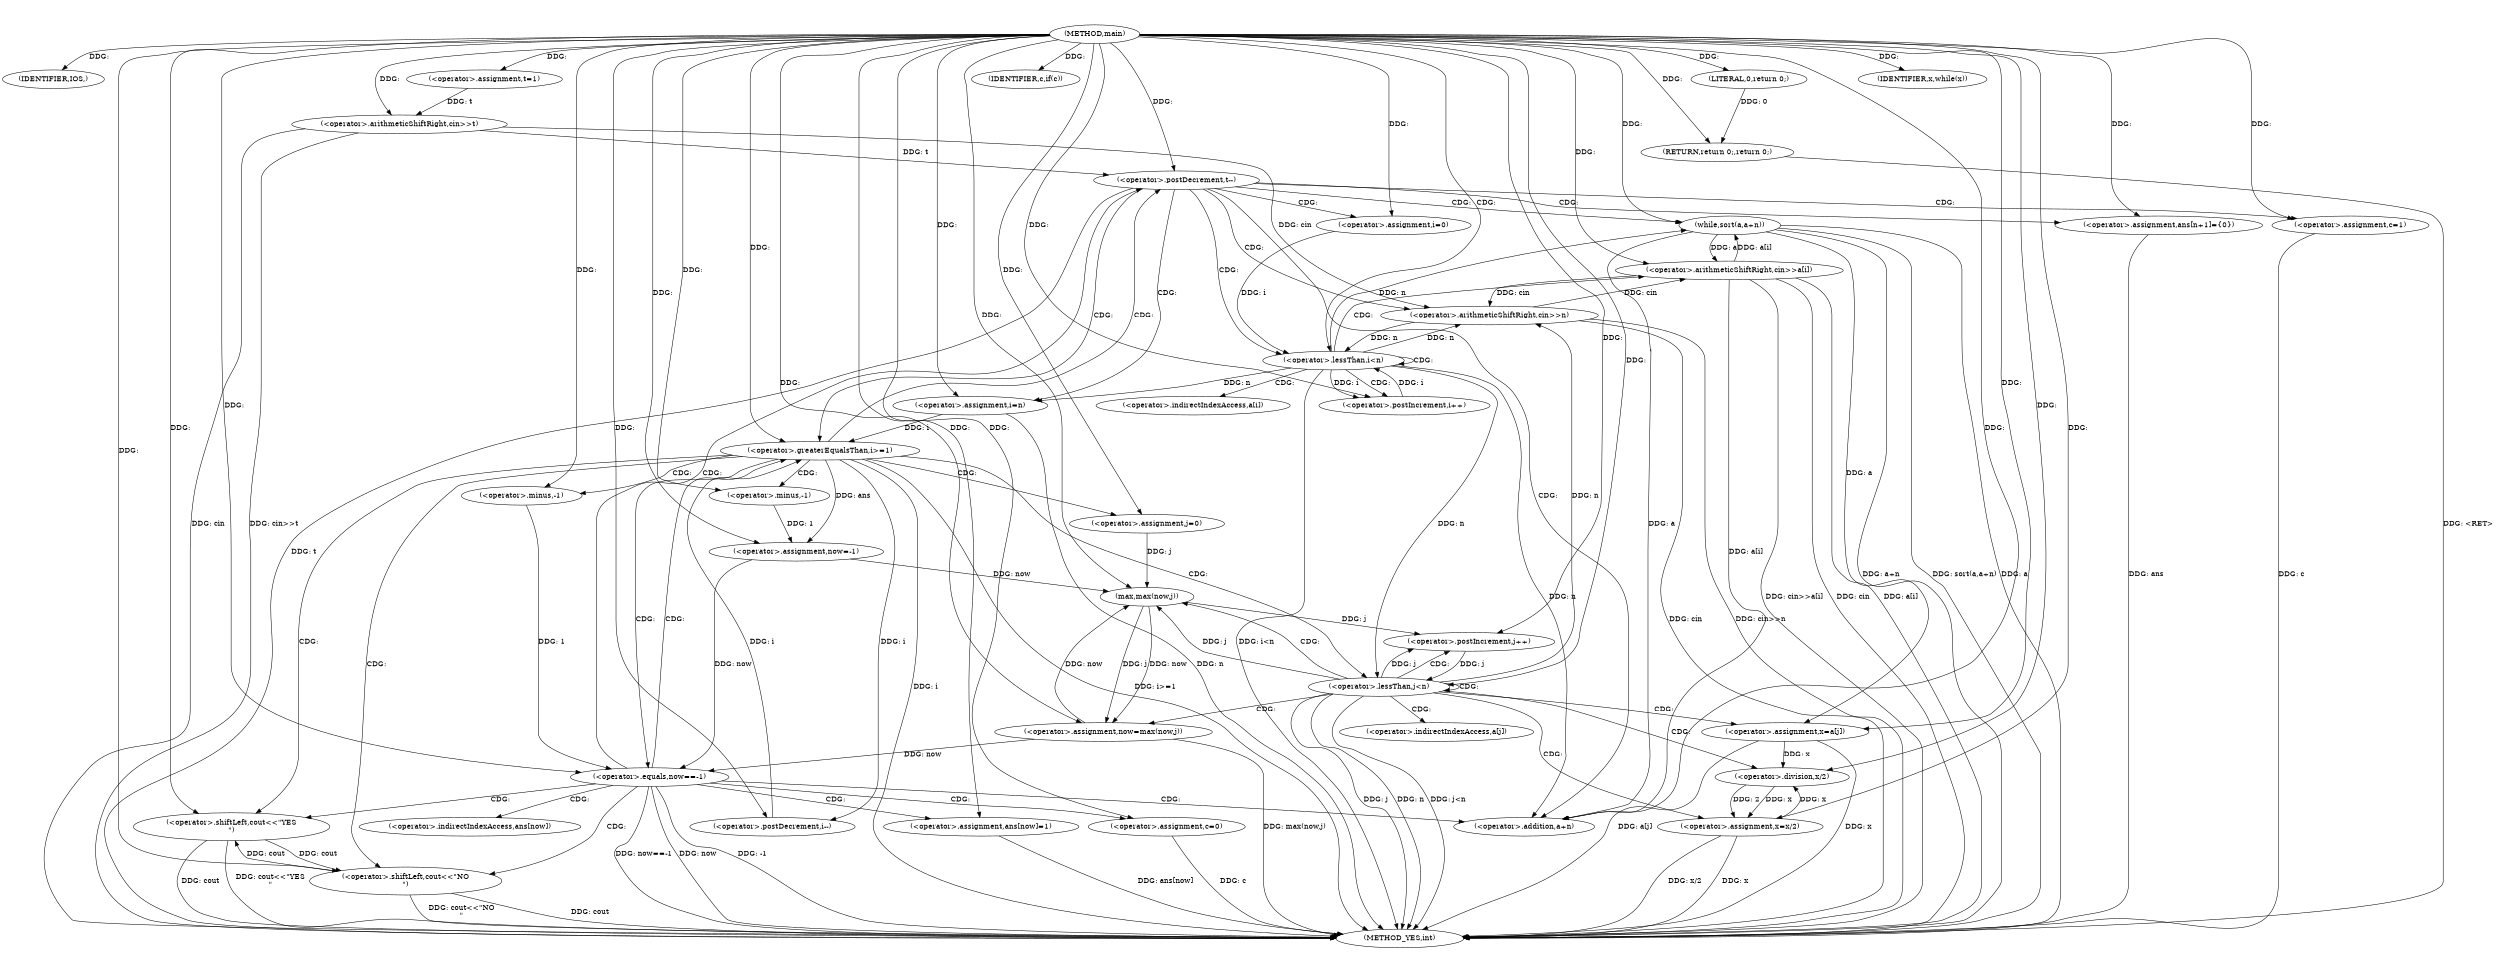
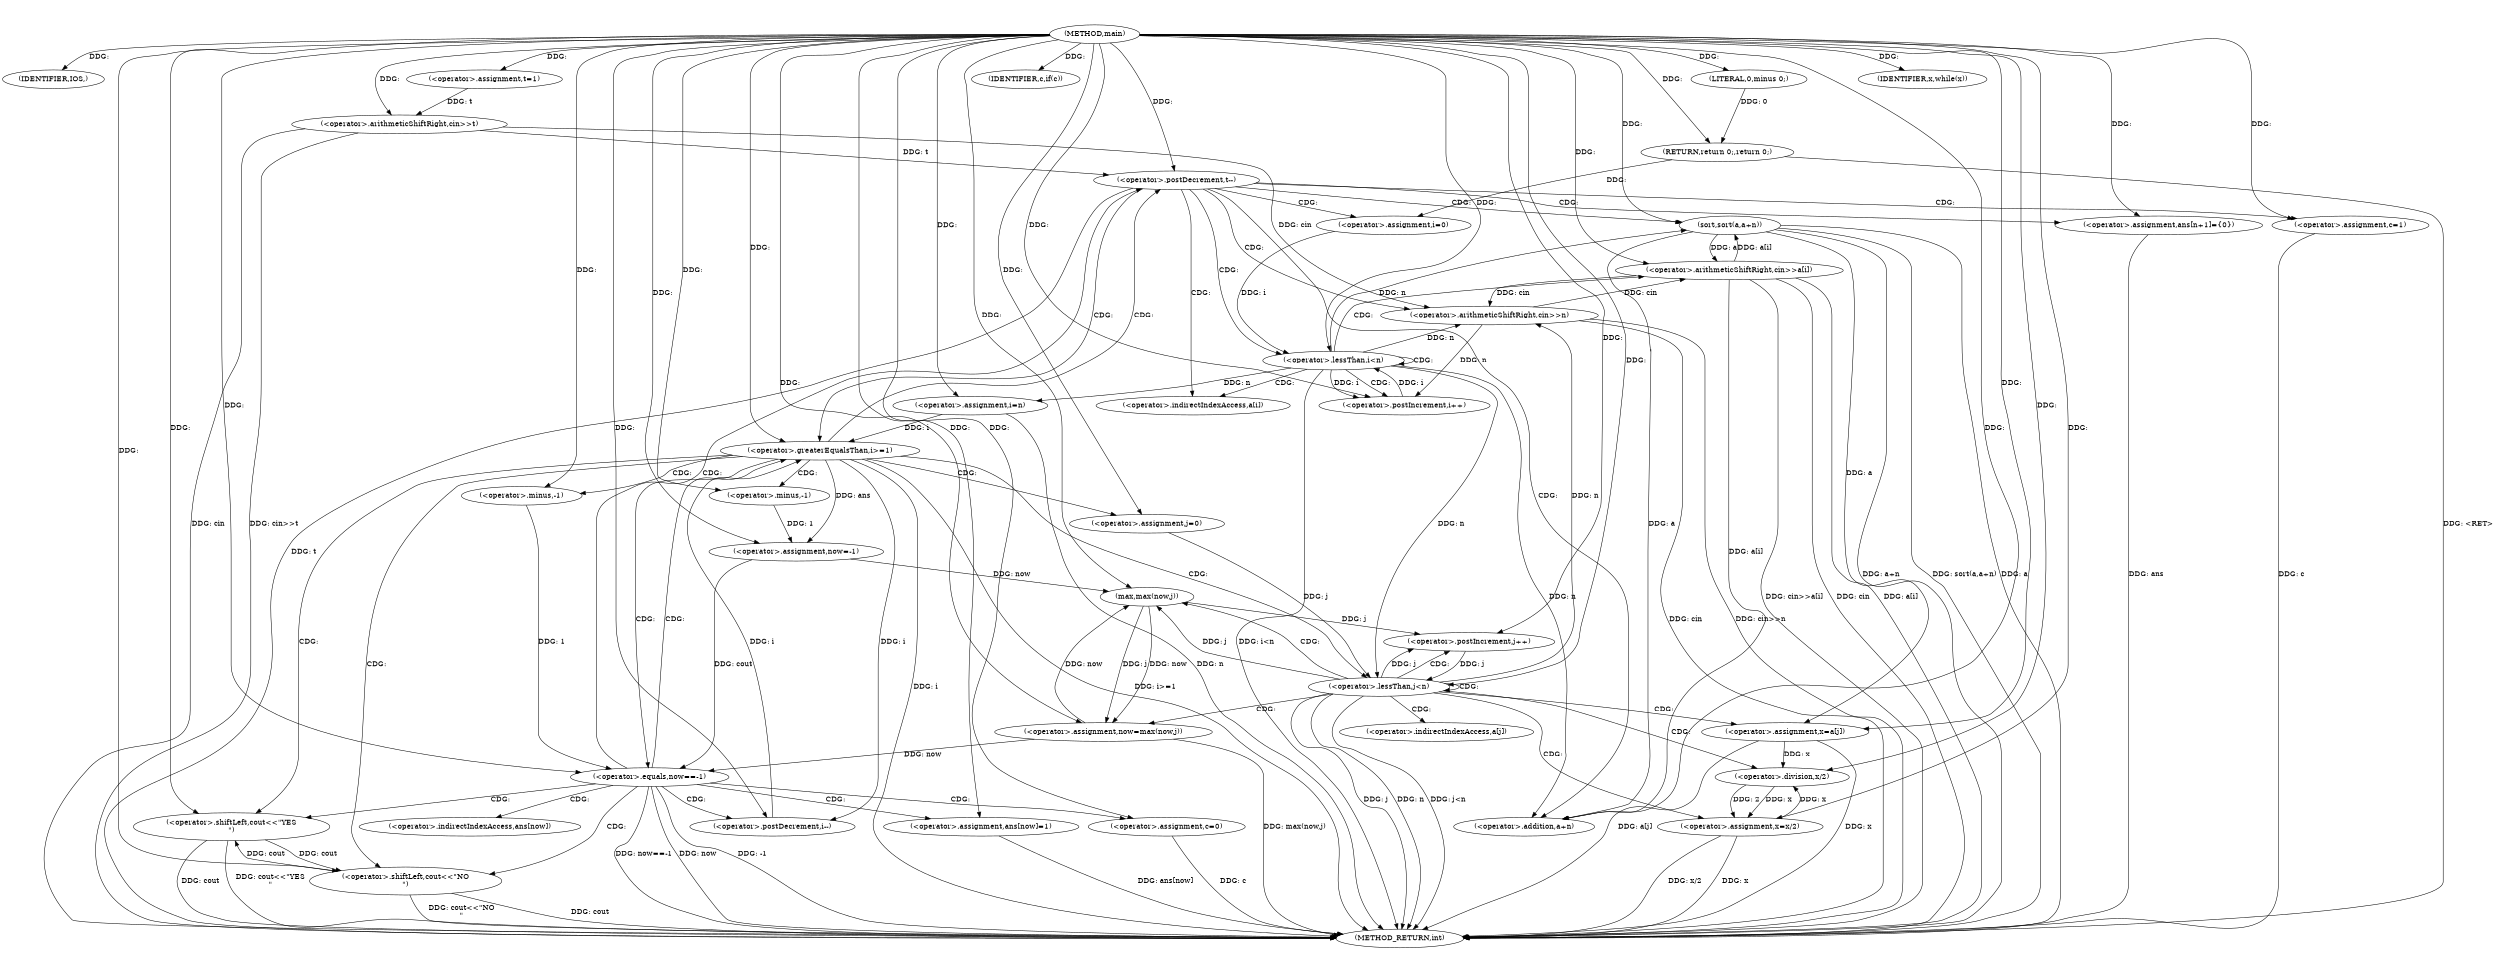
(1332, 56) -> (1546, 183)
(1749, 79) -> (1749, 79)
(1488, 203) -> (1488, 203)
(1730, 225) -> (1730, 225)
(1157, 330) -> (1191, 289)
(1372, 334) -> (1452, 360)
(1147, 558) -> (1279, 589)
(733, 664) -> (733, 664)
(1090, 799) -> (692, 806)
(1400, 938) -> (1400, 938)
